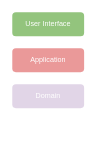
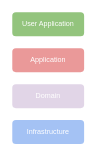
(48, 24) -> (48, 24)
none -> (48, 132)
